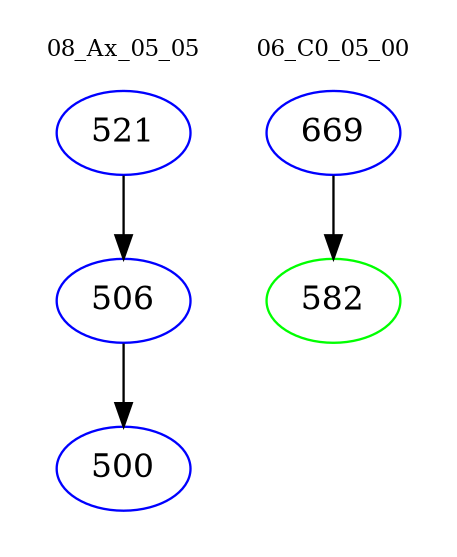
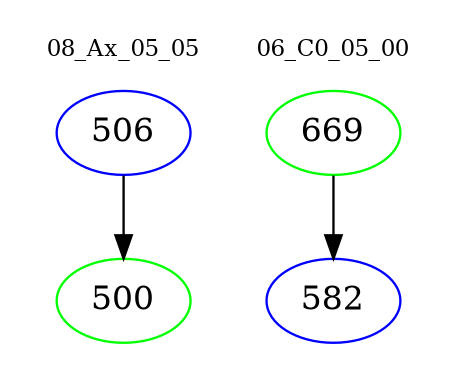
(124, 133) -> none
(333, 133) -> (333, 133)
(333, 301) -> (333, 301)
(124, 469) -> (124, 301)
